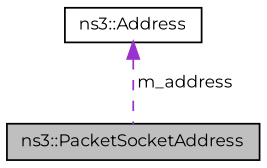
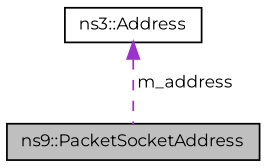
(133, 142) -> (133, 142)
